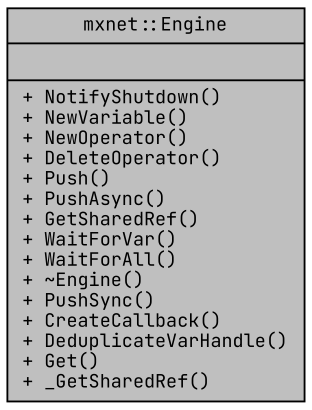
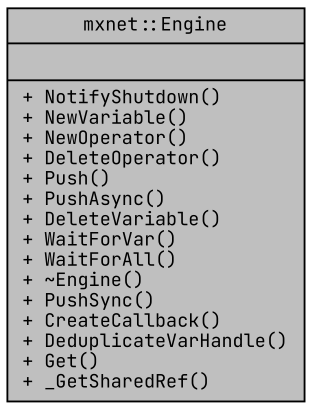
(112, 220) -> (123, 220)
